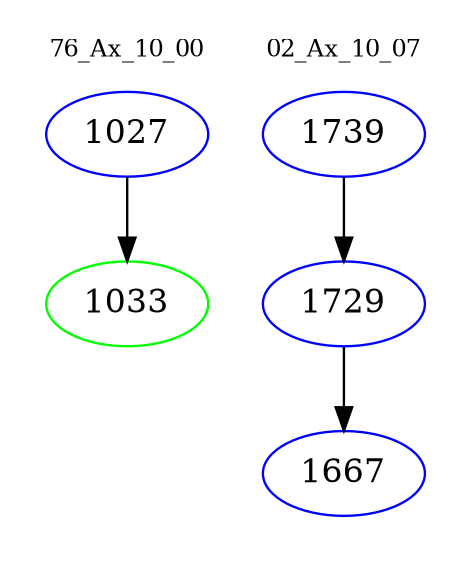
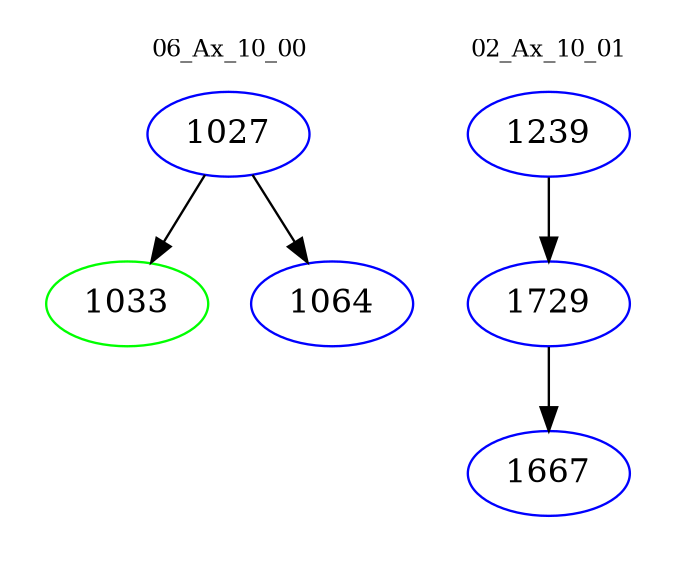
(127, 51) -> (230, 51)
(344, 51) -> (549, 51)
(344, 134) -> (549, 134)
none -> (332, 304)
